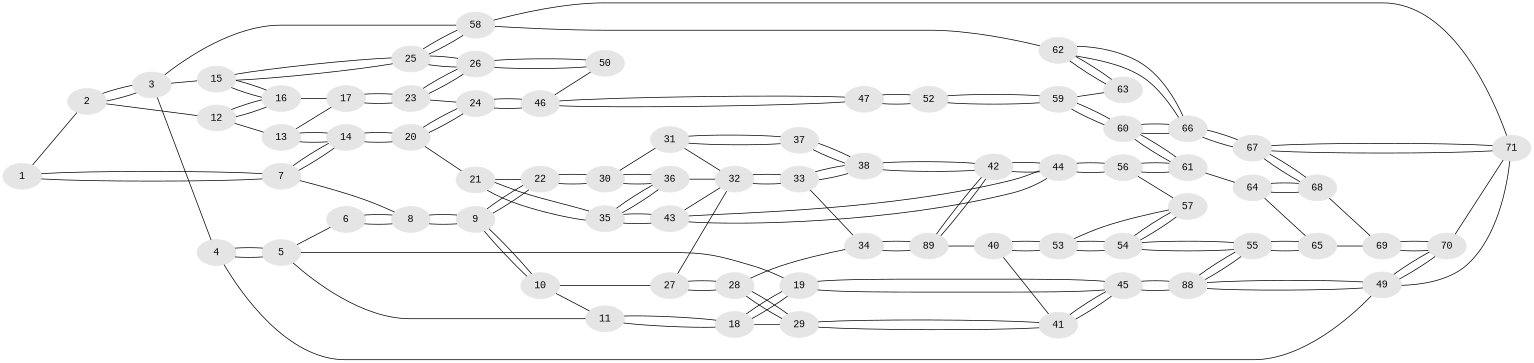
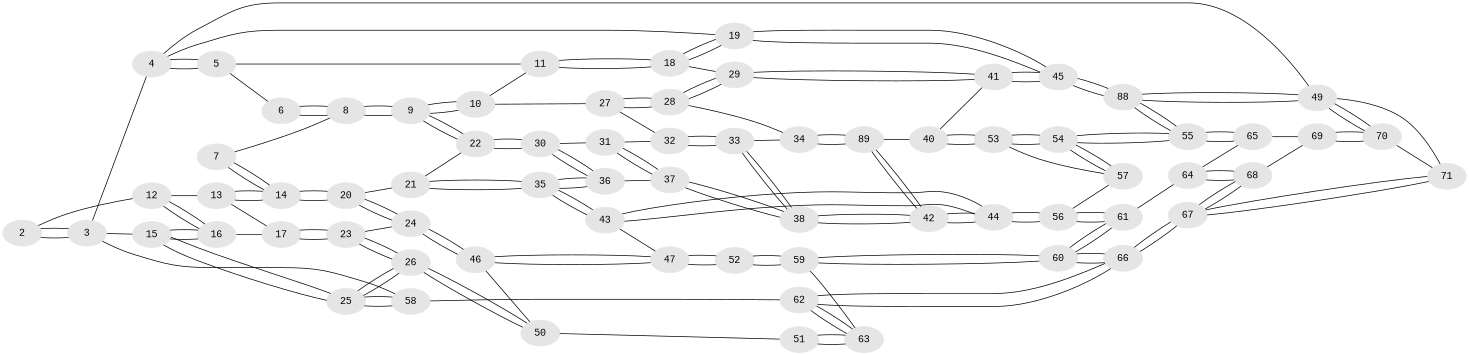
(1033, 3) -> none
(22, 176) -> none
(702, 179) -> (638, 181)
(702, 199) -> (638, 240)
(544, 253) -> (439, 30)
none -> (799, 340)
